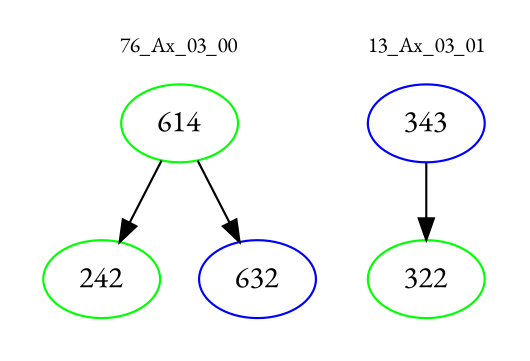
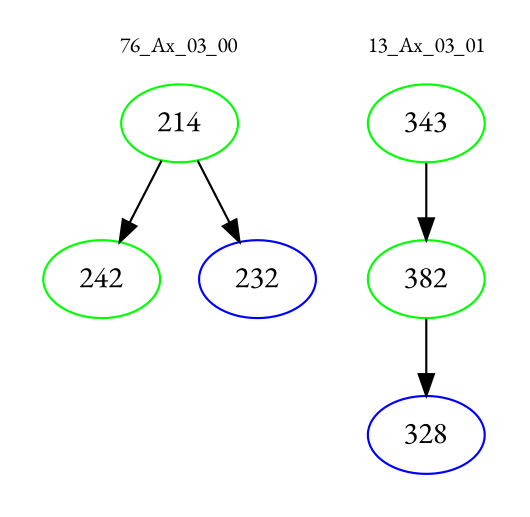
(180, 123) -> (180, 123)
(426, 123) -> (426, 123)
(258, 279) -> (258, 279)
(426, 279) -> (426, 279)
none -> (426, 435)
